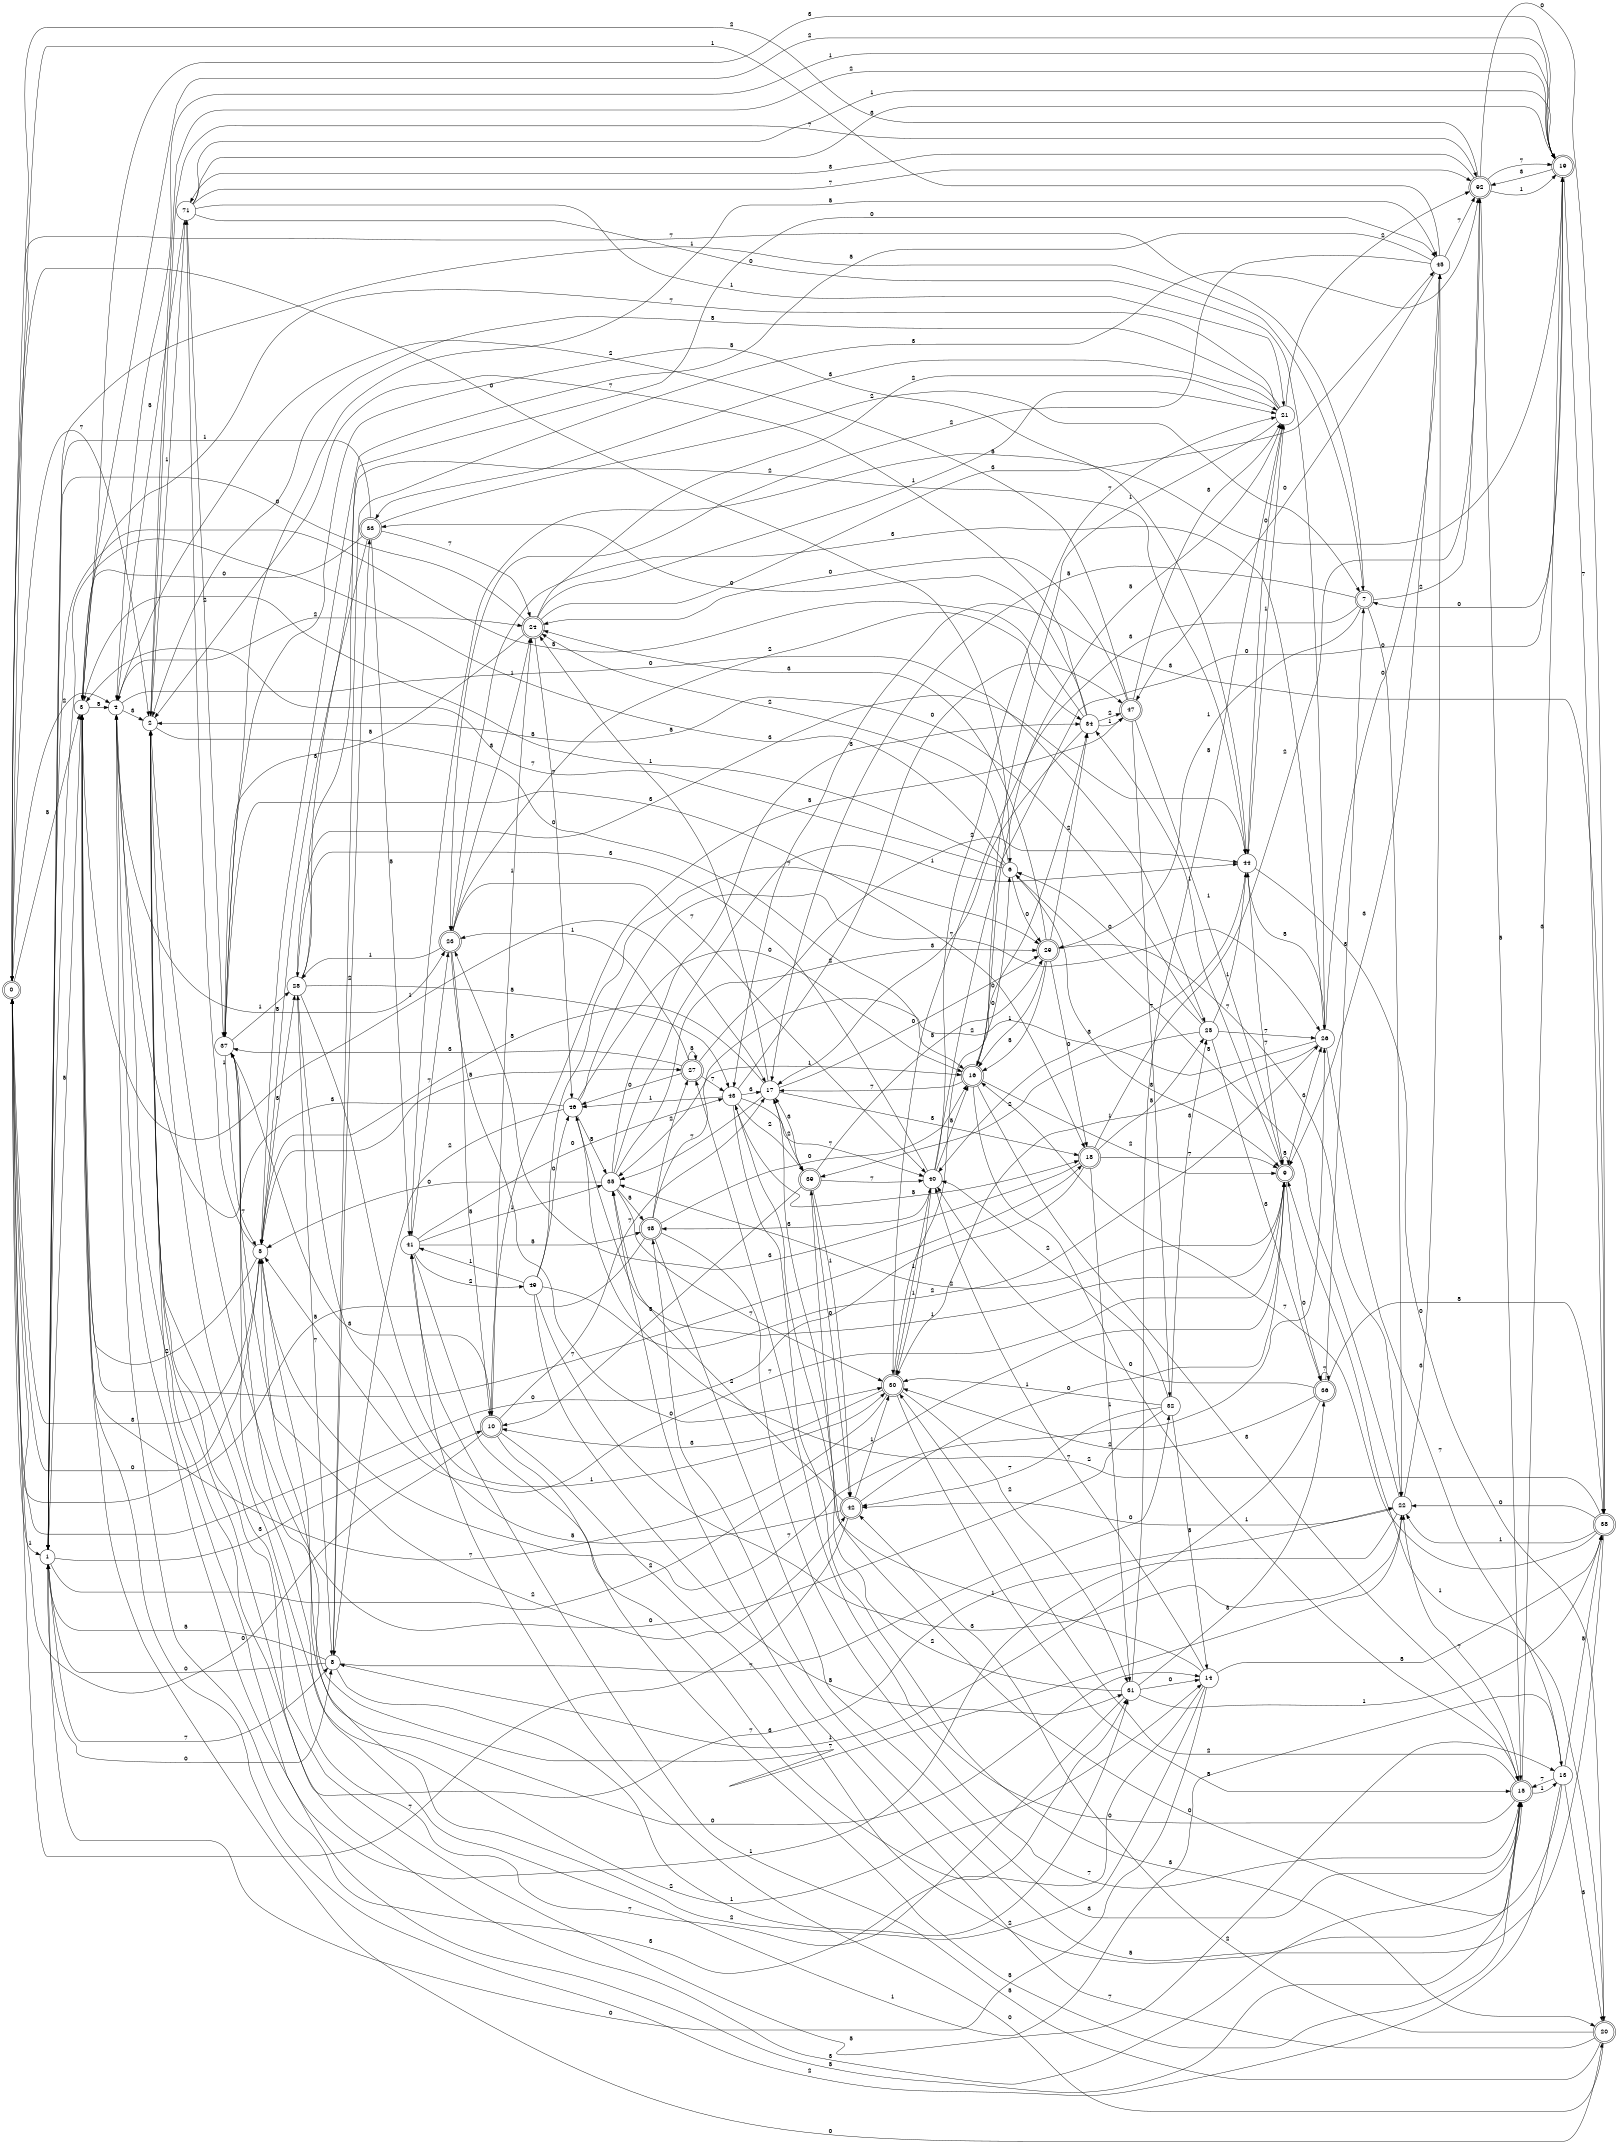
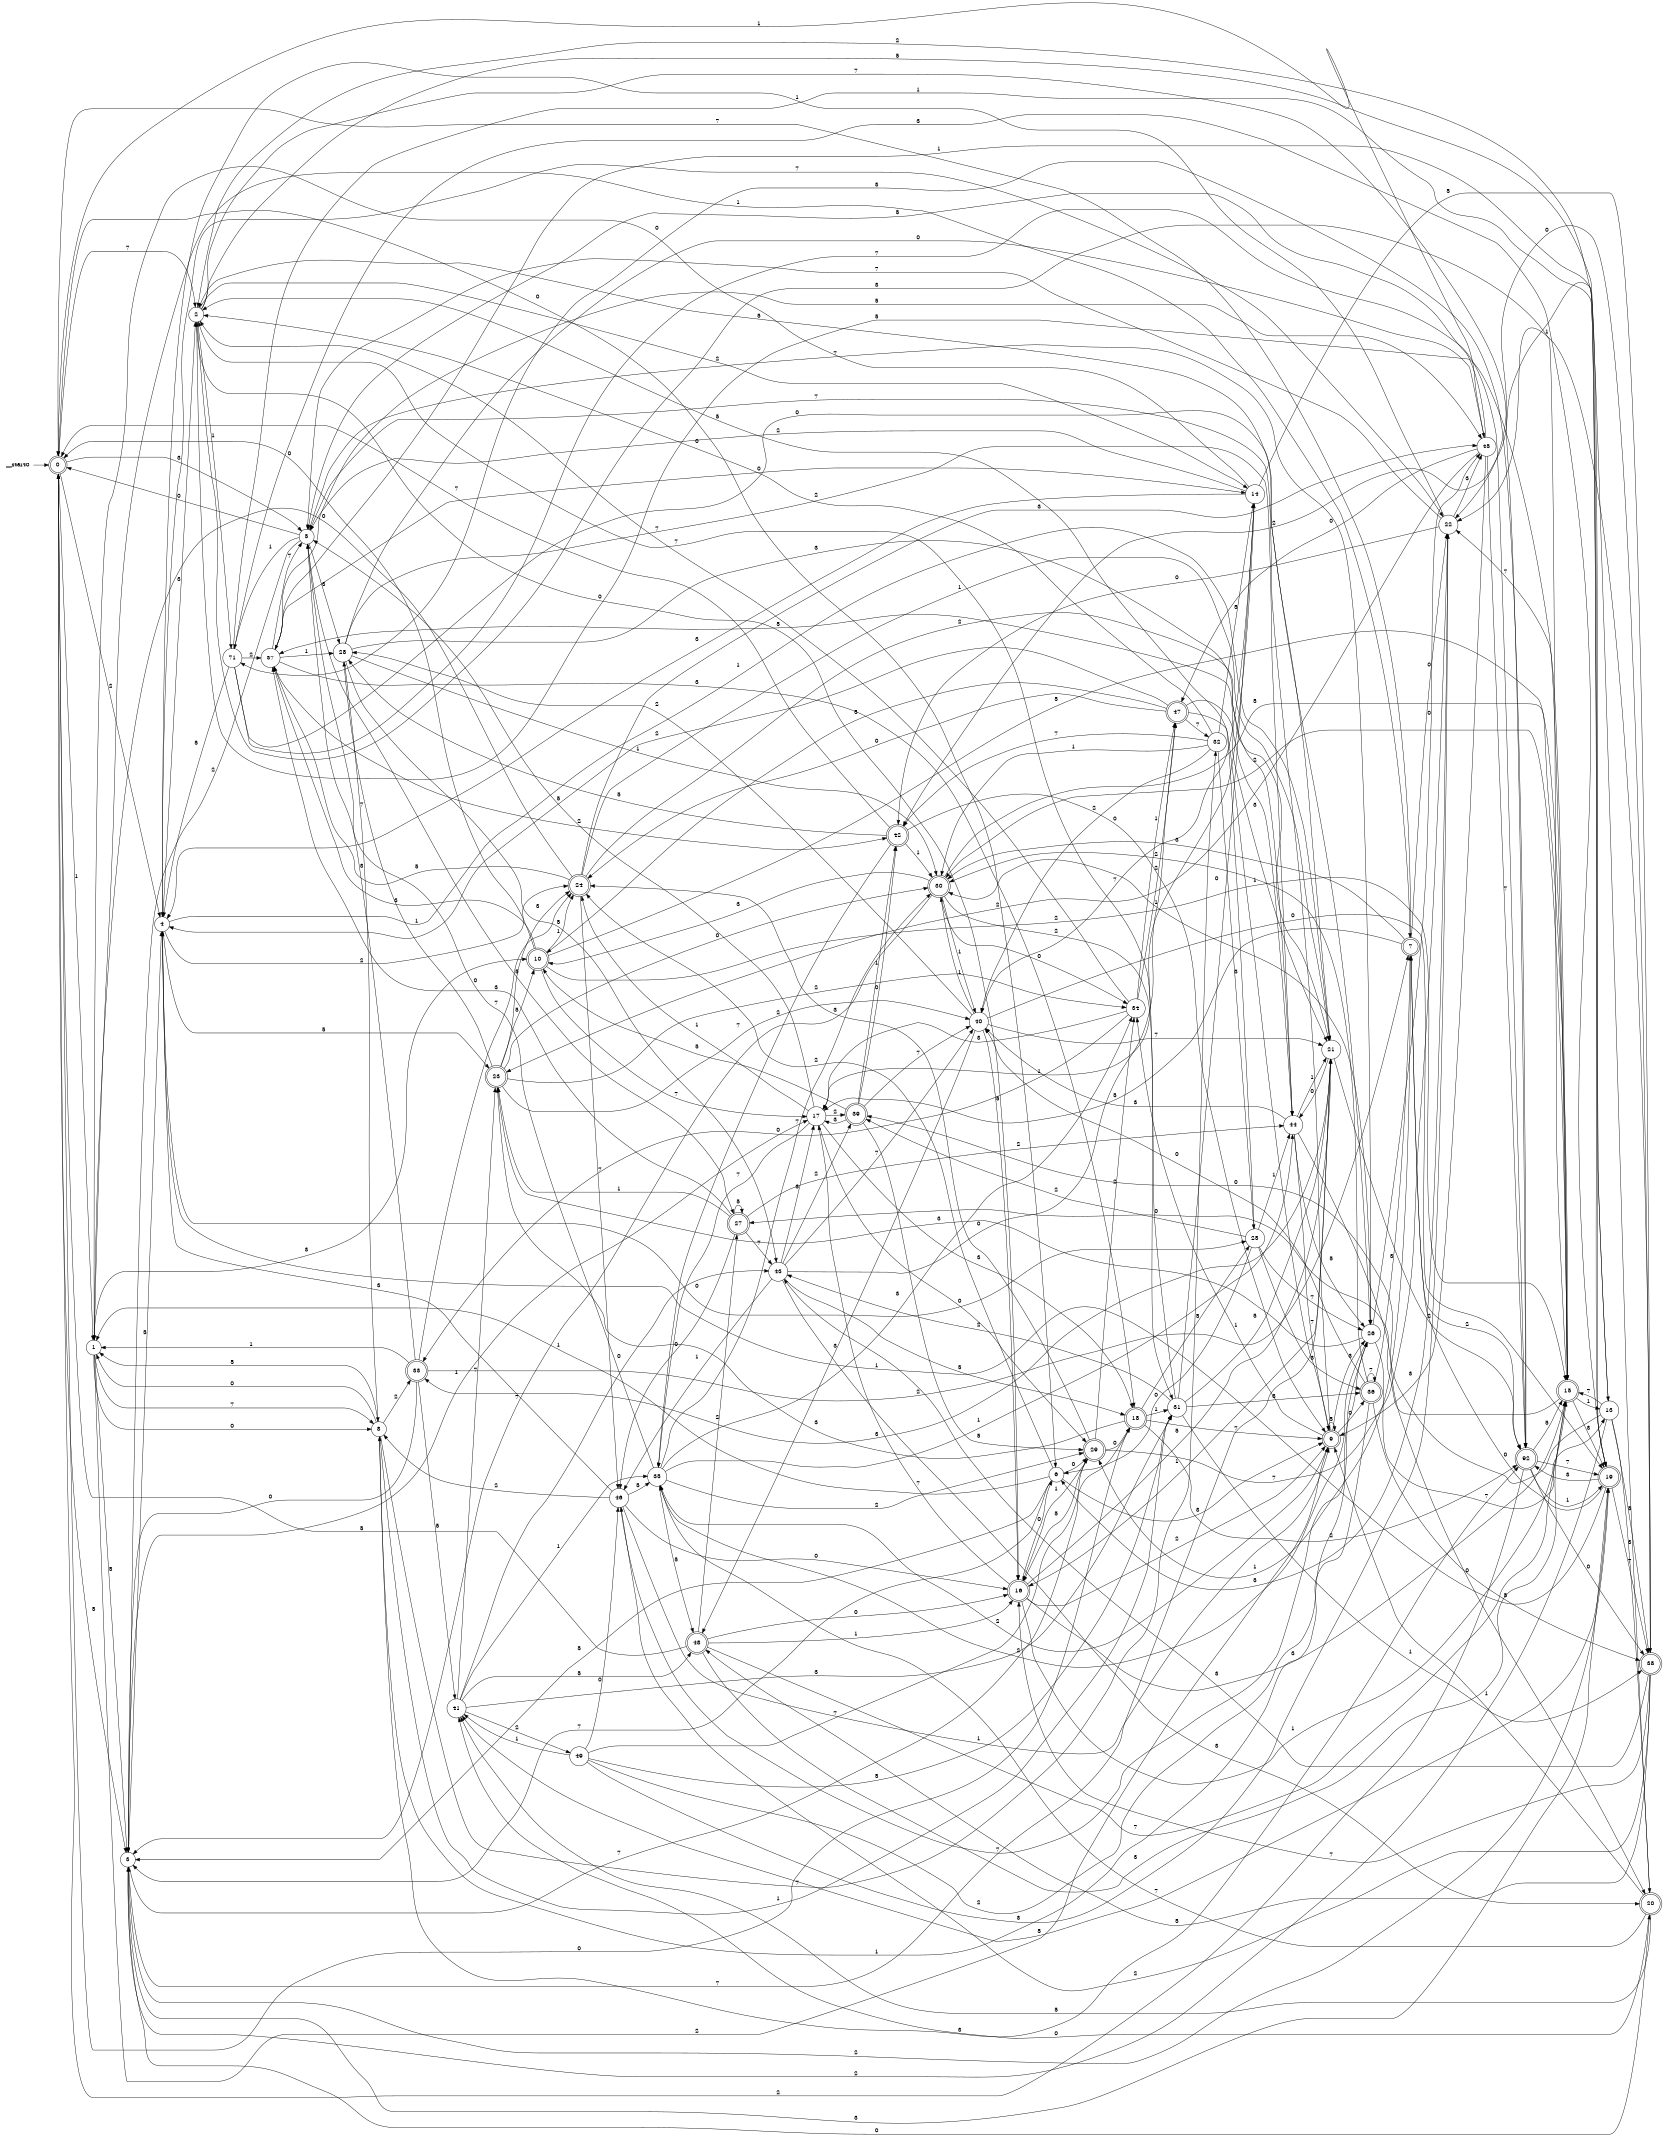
(754, 293) -> (885, 587)
none -> (18, 465)
(180, 530) -> none
(611, 854) -> (657, 704)
(1297, 945) -> (1311, 1230)
